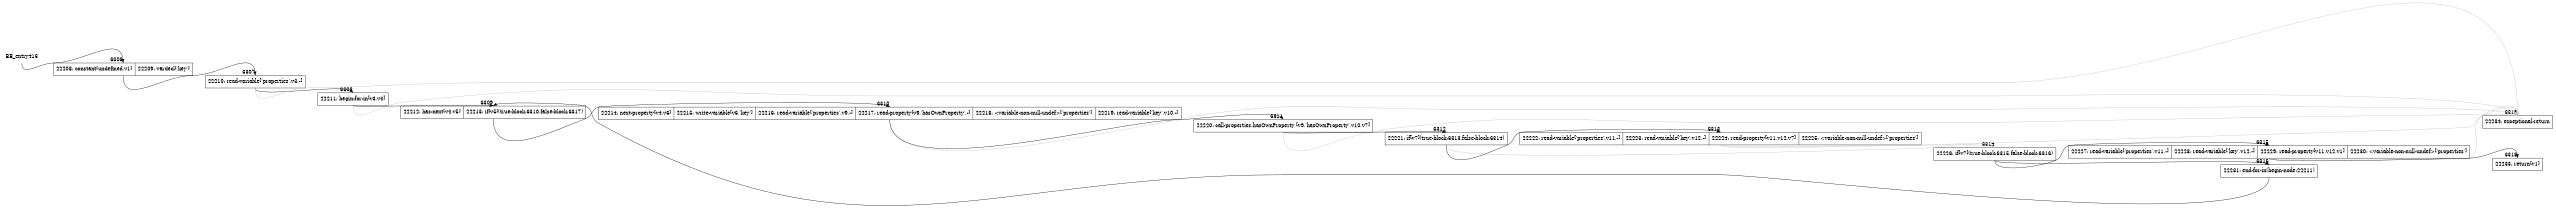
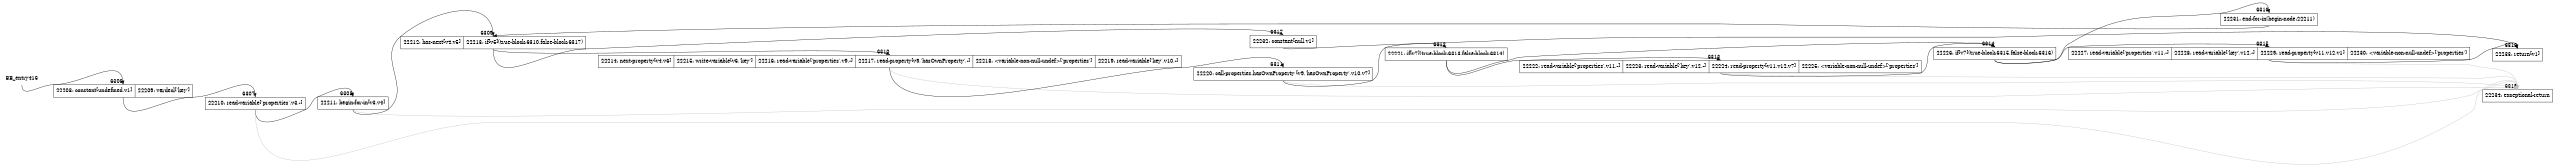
none -> (1283, 42)
(1856, 146) -> (1901, 74)
(1718, 153) -> (1714, 48)
